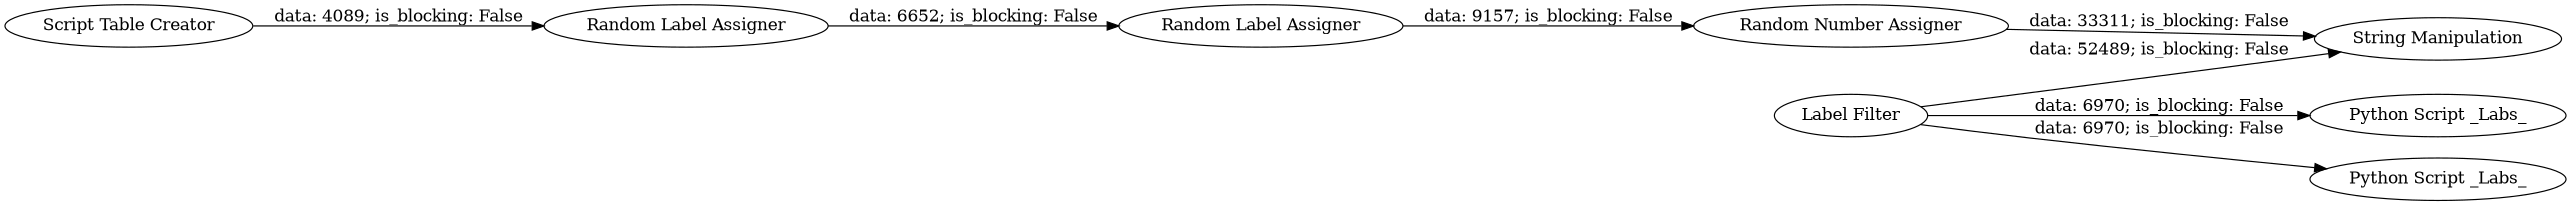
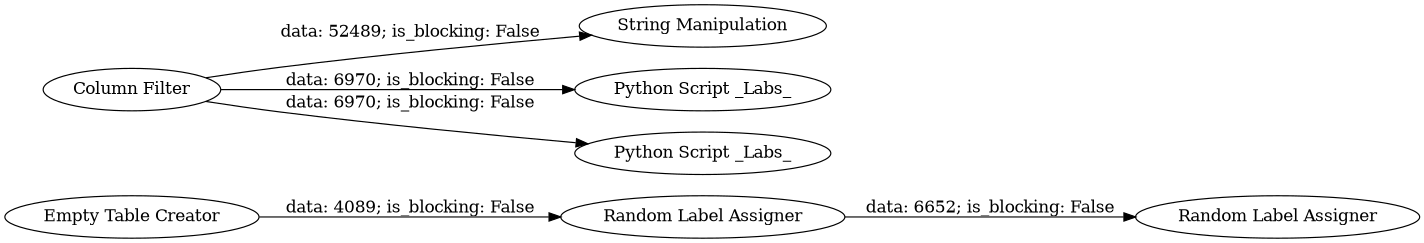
(129, 26) -> (132, 217)
(1851, 26) -> none
(1851, 116) -> (132, 90)
